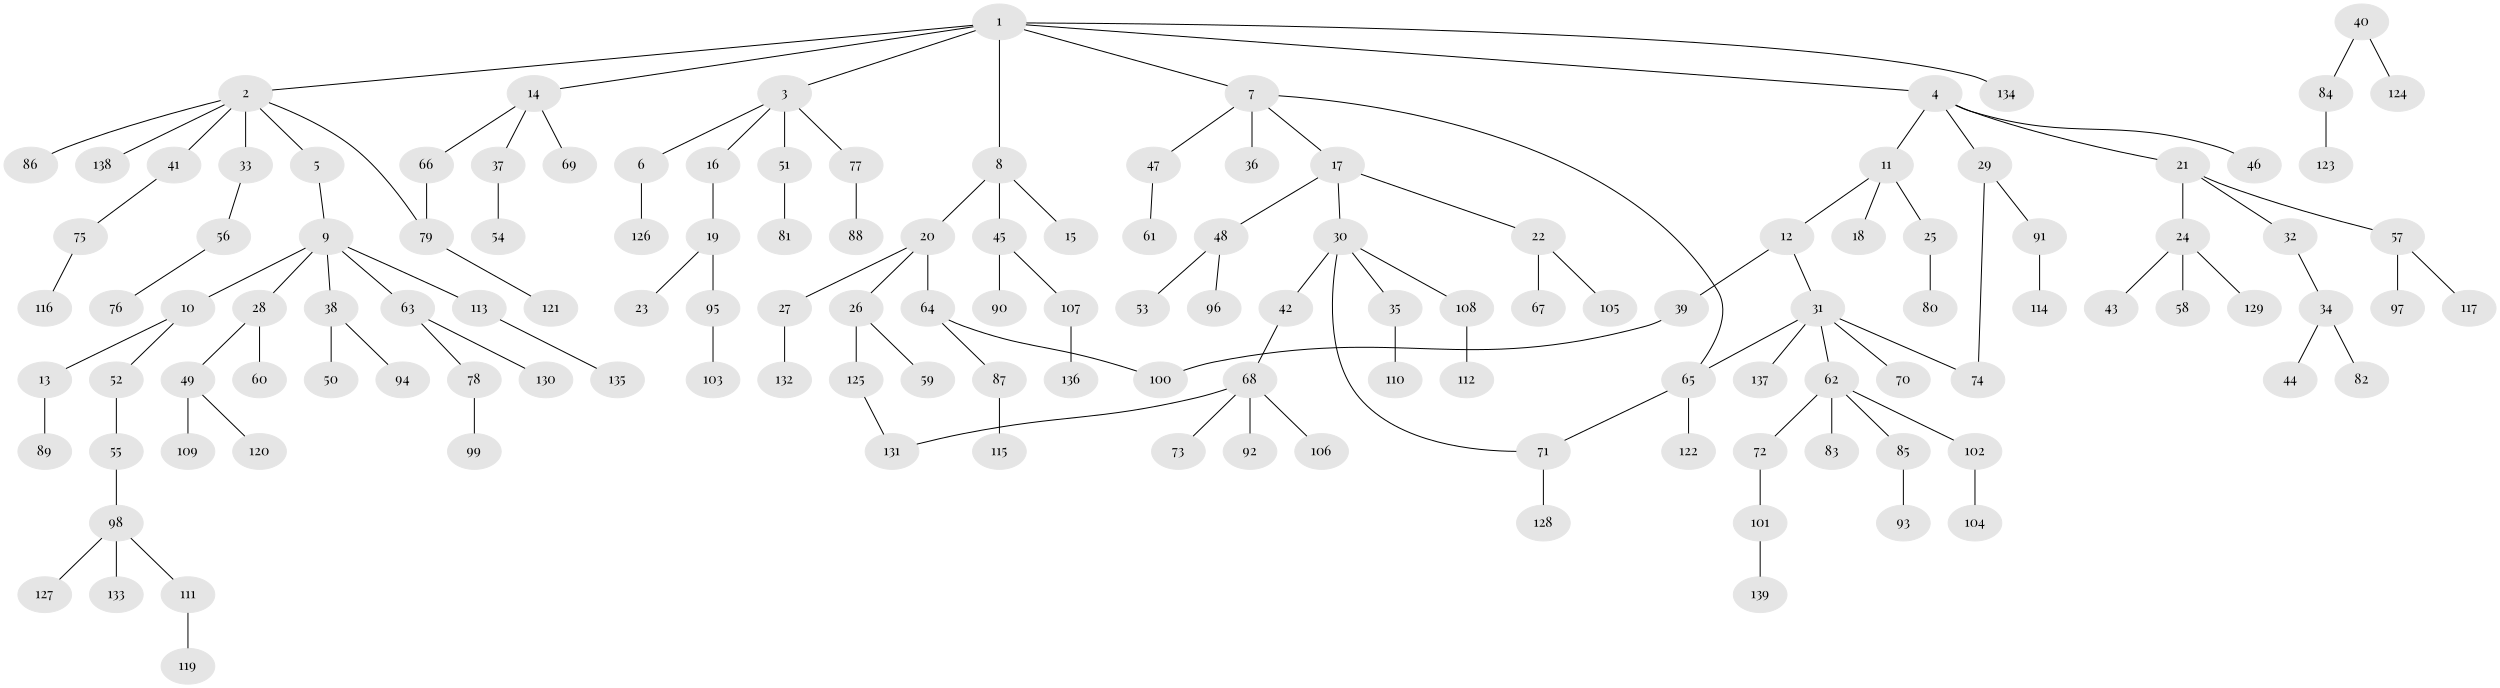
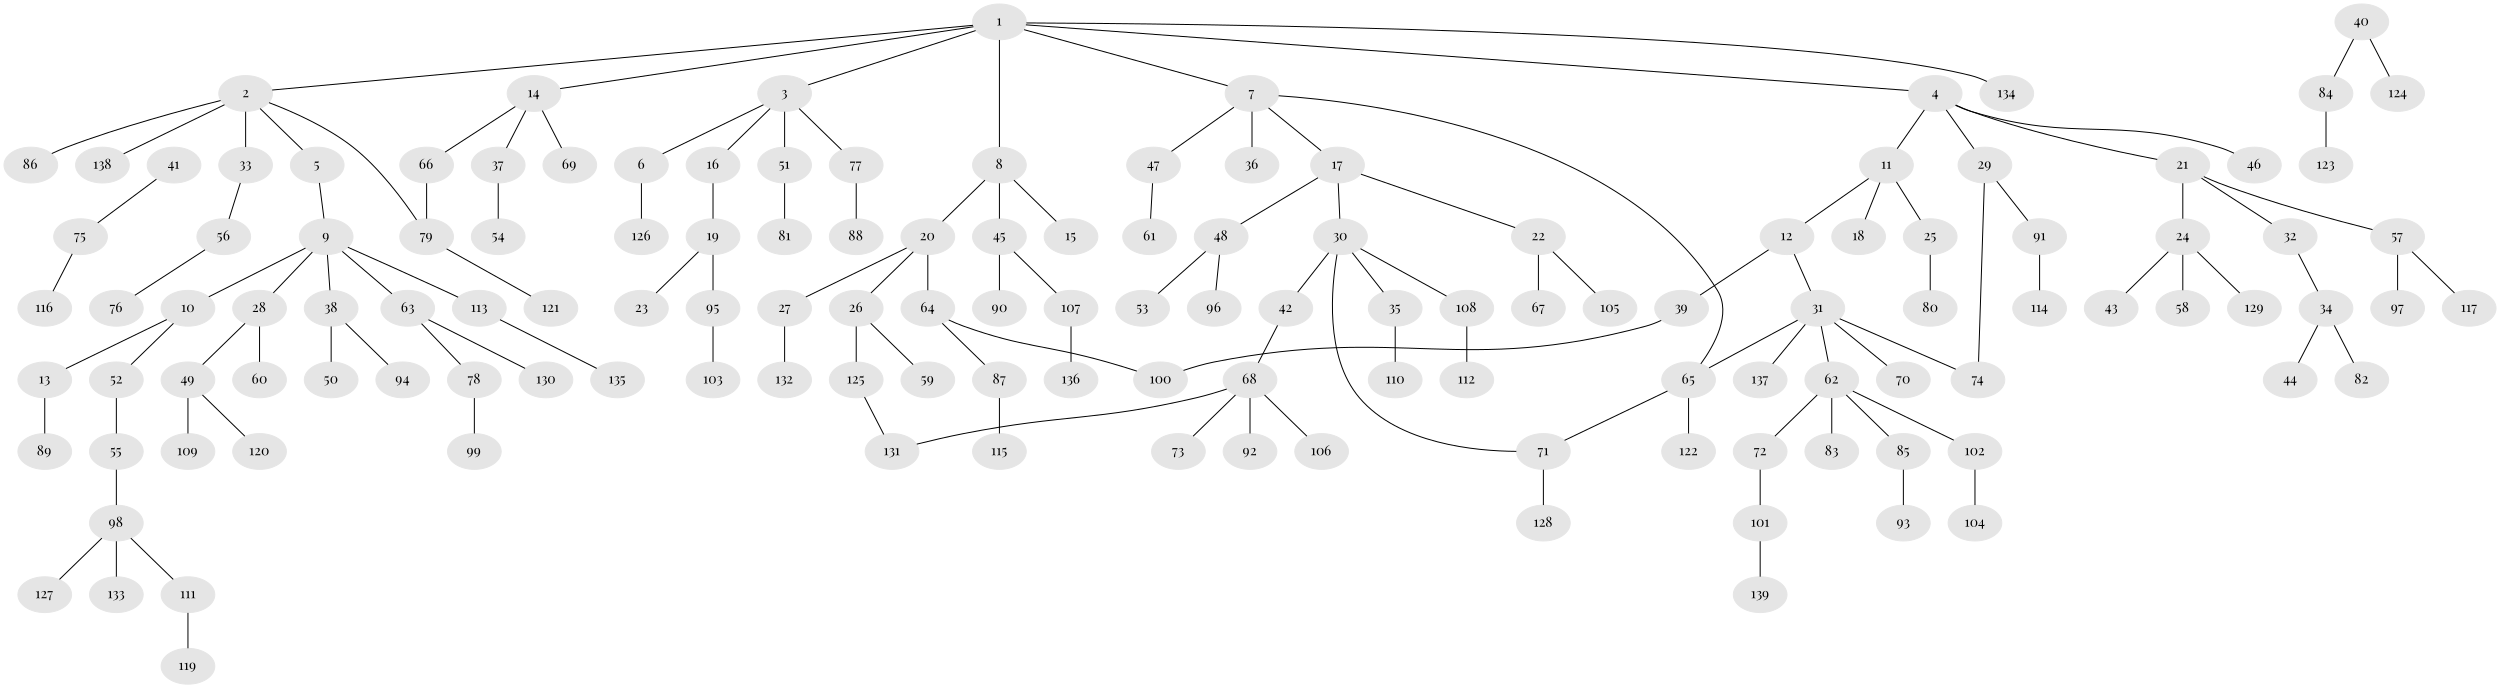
(210, 129) -> none
